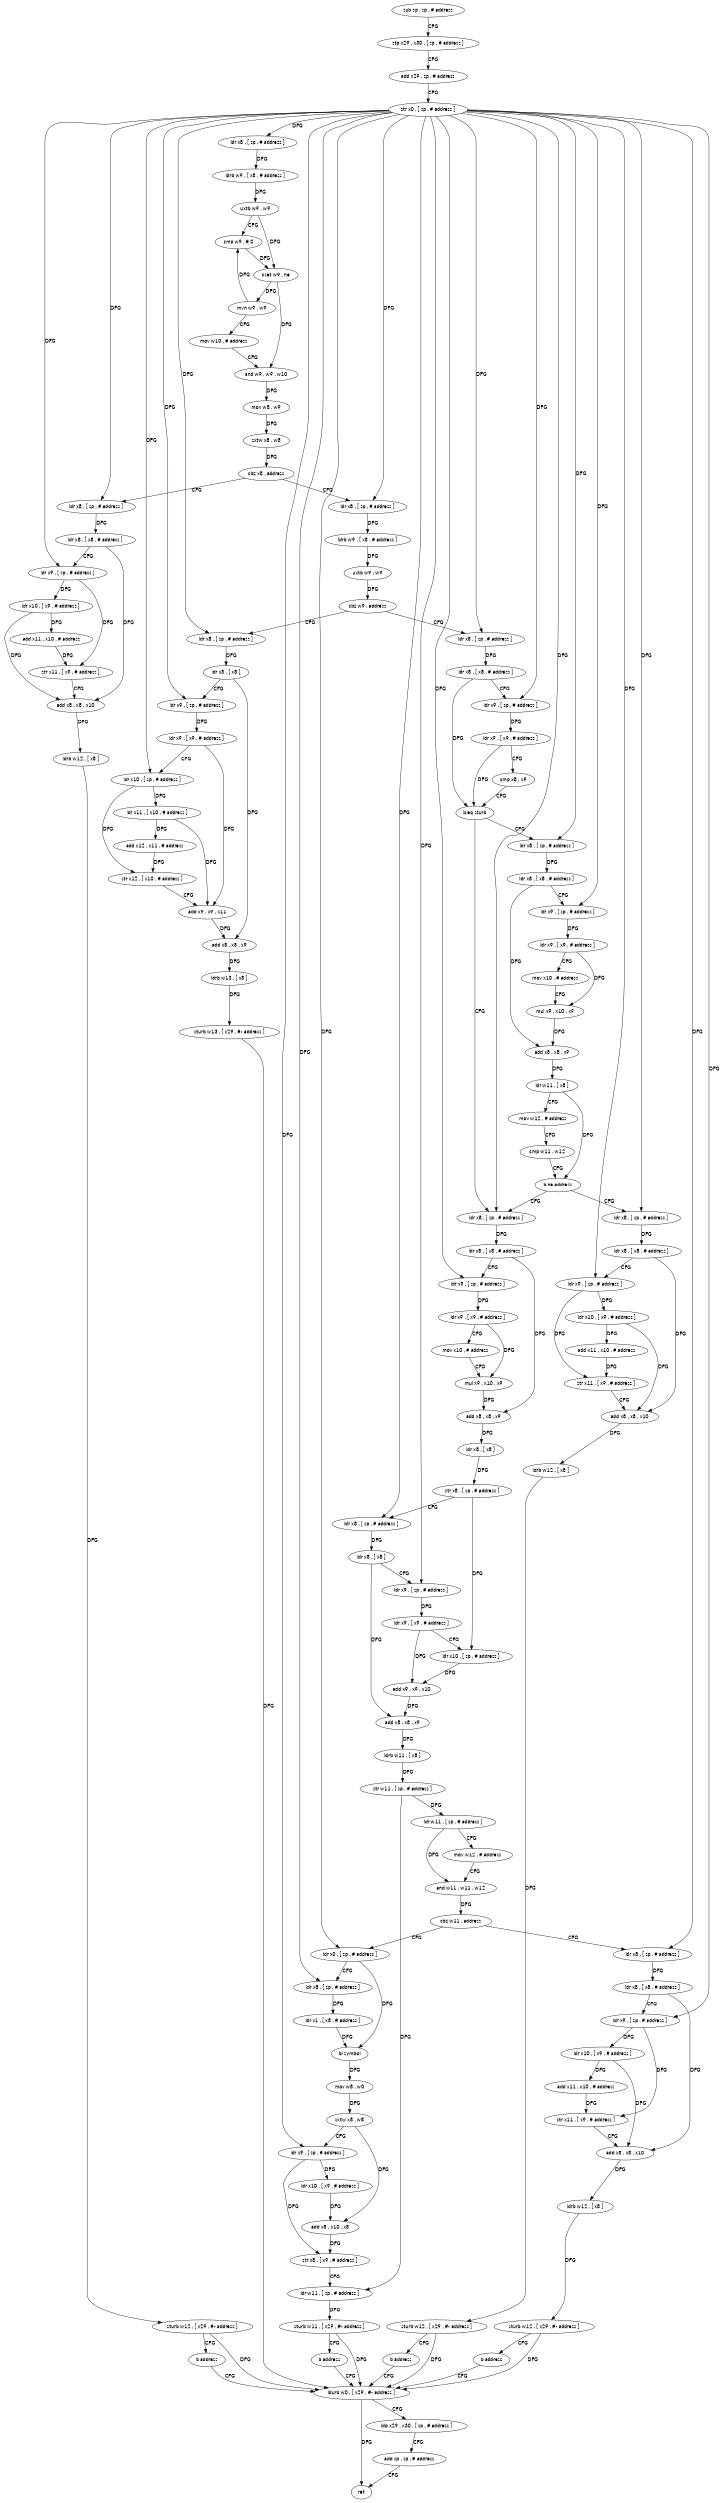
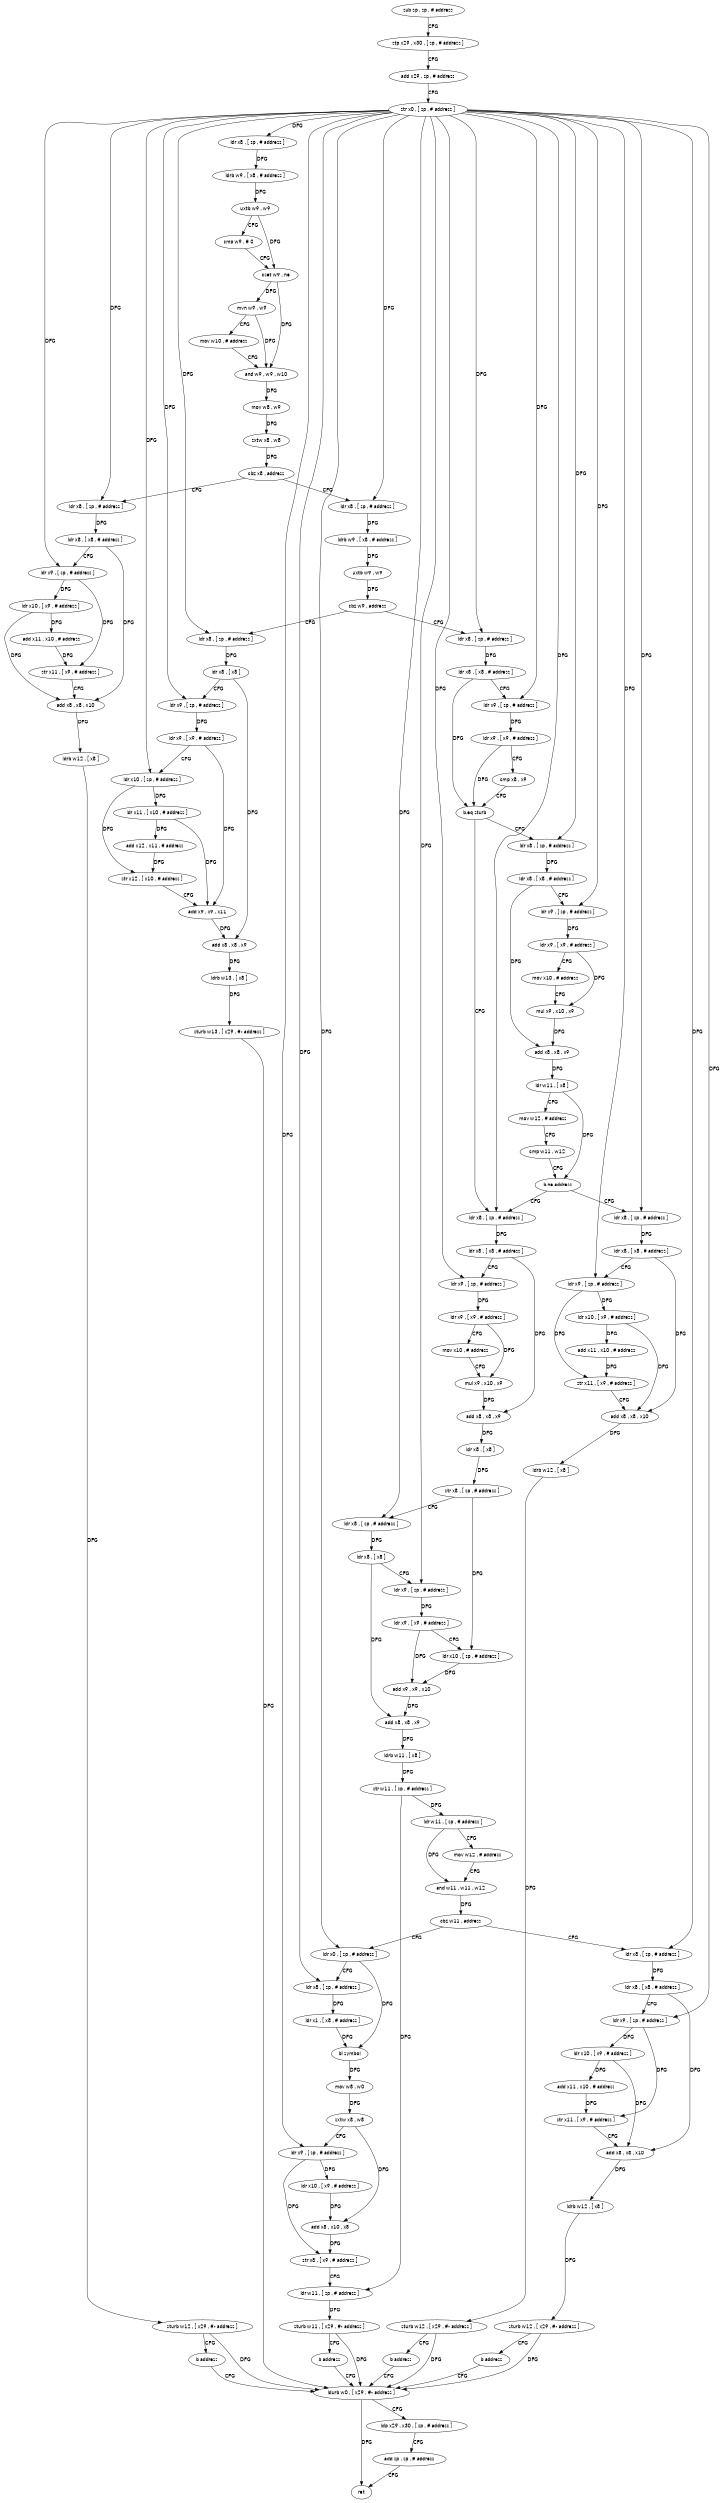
(265, 259) -> (265, 259)
(239, 278) -> (263, 339)
